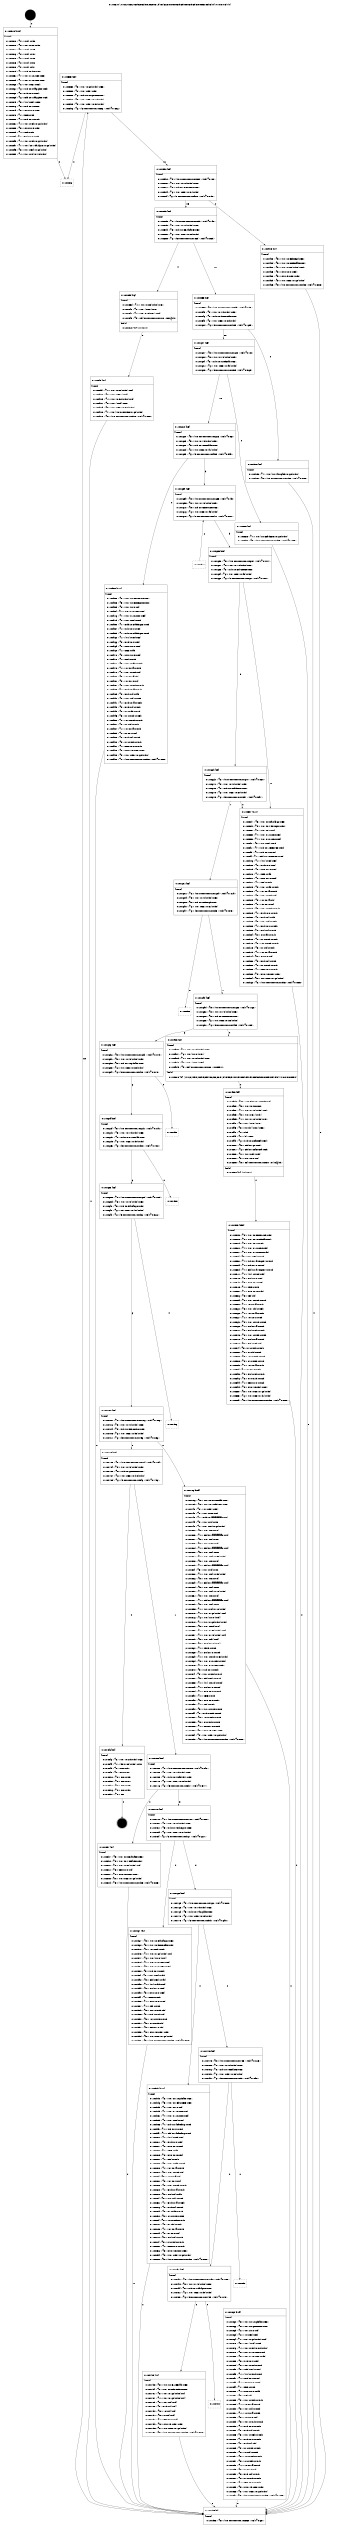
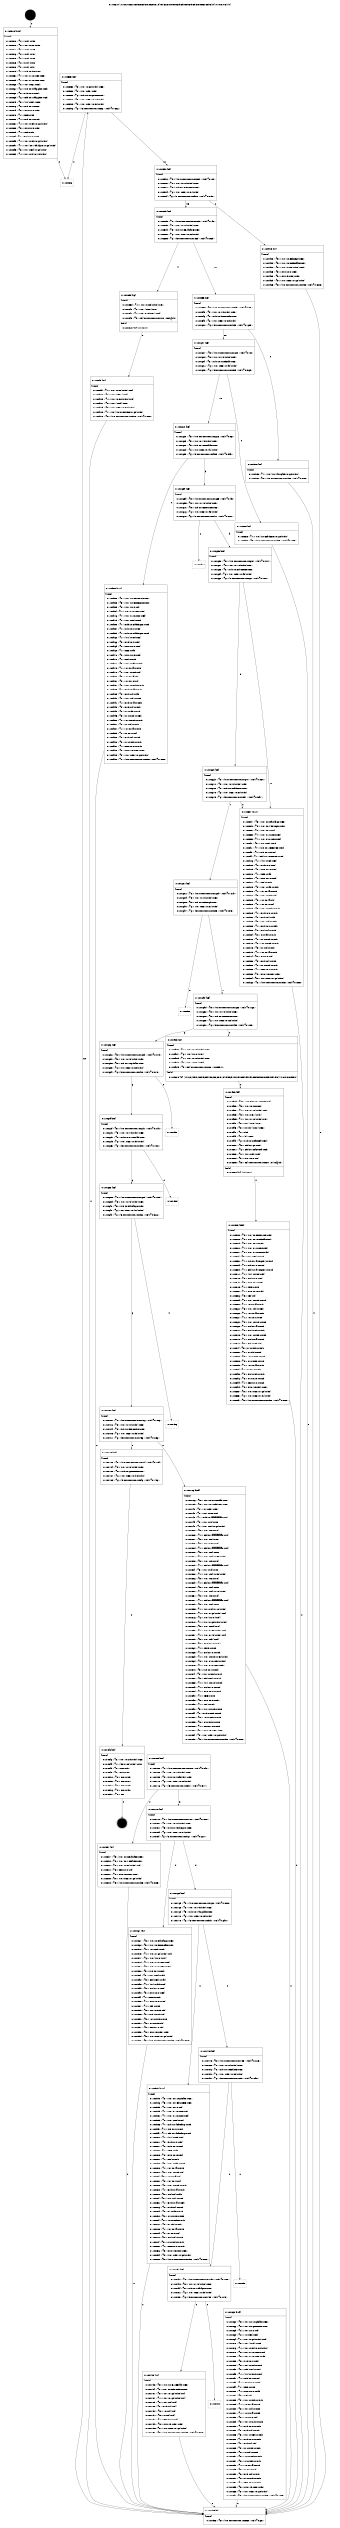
(202, 541) -> (198, 540)
(155, 1619) -> none
